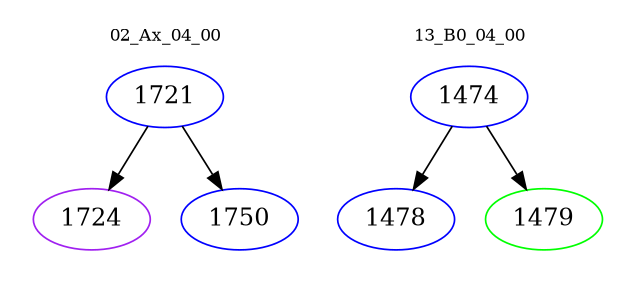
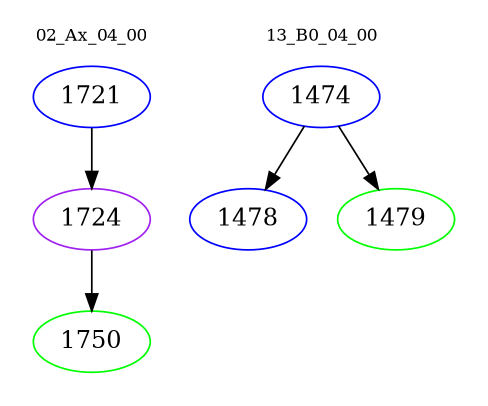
(197, 150) -> (92, 272)
(240, 219) -> (92, 342)
